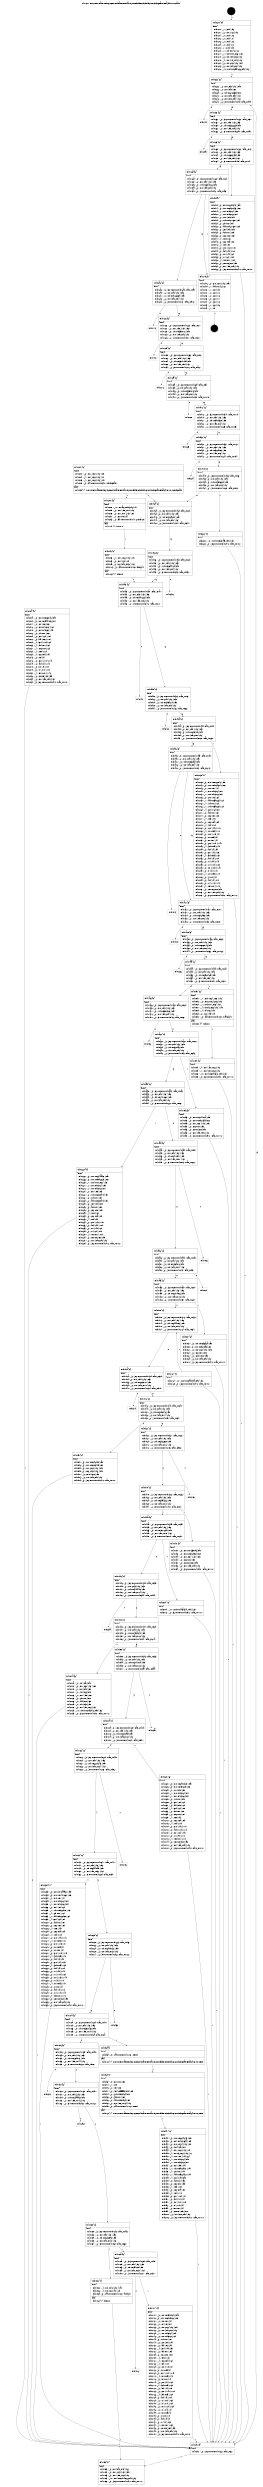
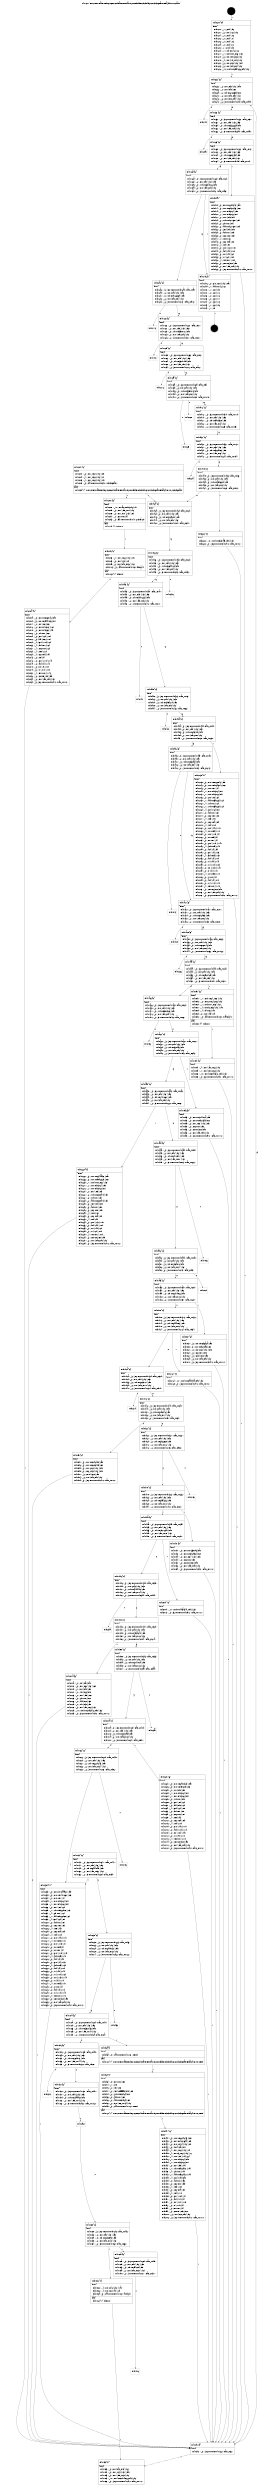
(193, 436) -> (181, 422)
(133, 579) -> (91, 599)
(177, 1353) -> (172, 1352)
(95, 1812) -> (76, 1826)
(103, 2162) -> (82, 2175)
(170, 2371) -> none
